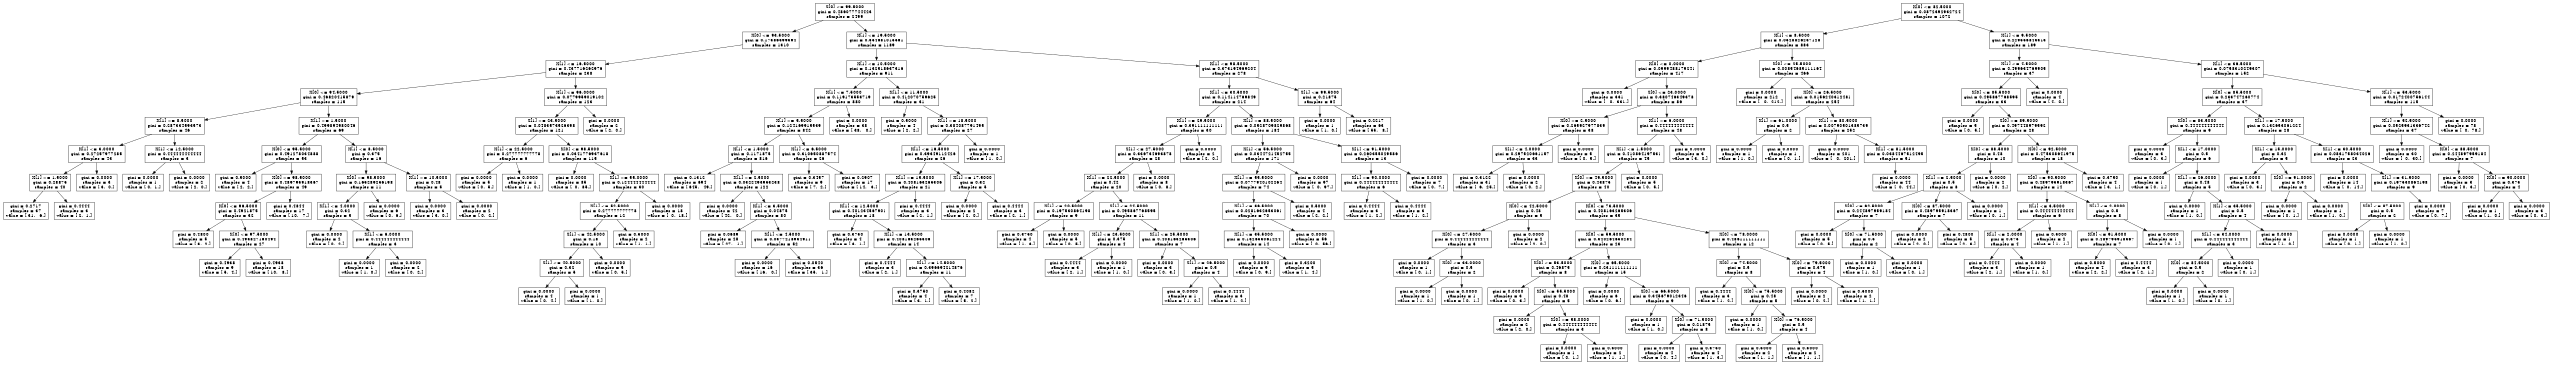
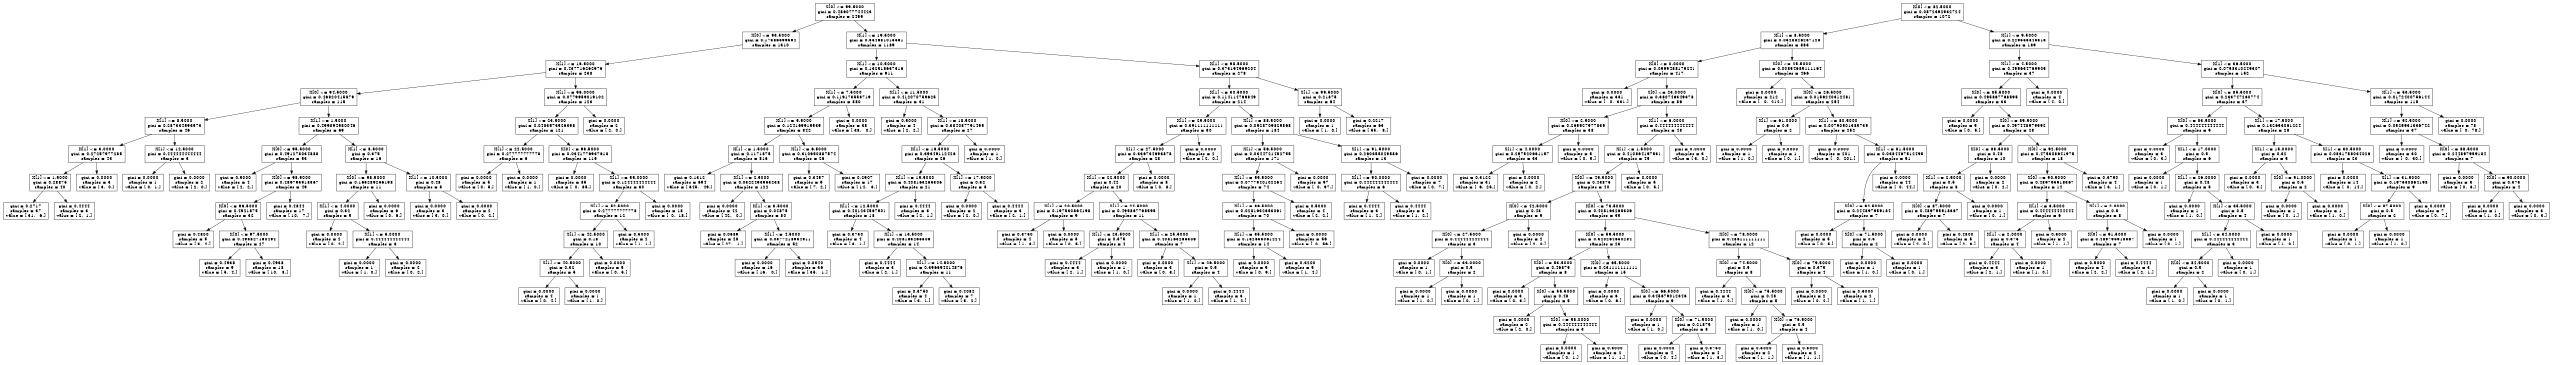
none -> (2392, 195)
(1907, 196) -> (1868, 179)
